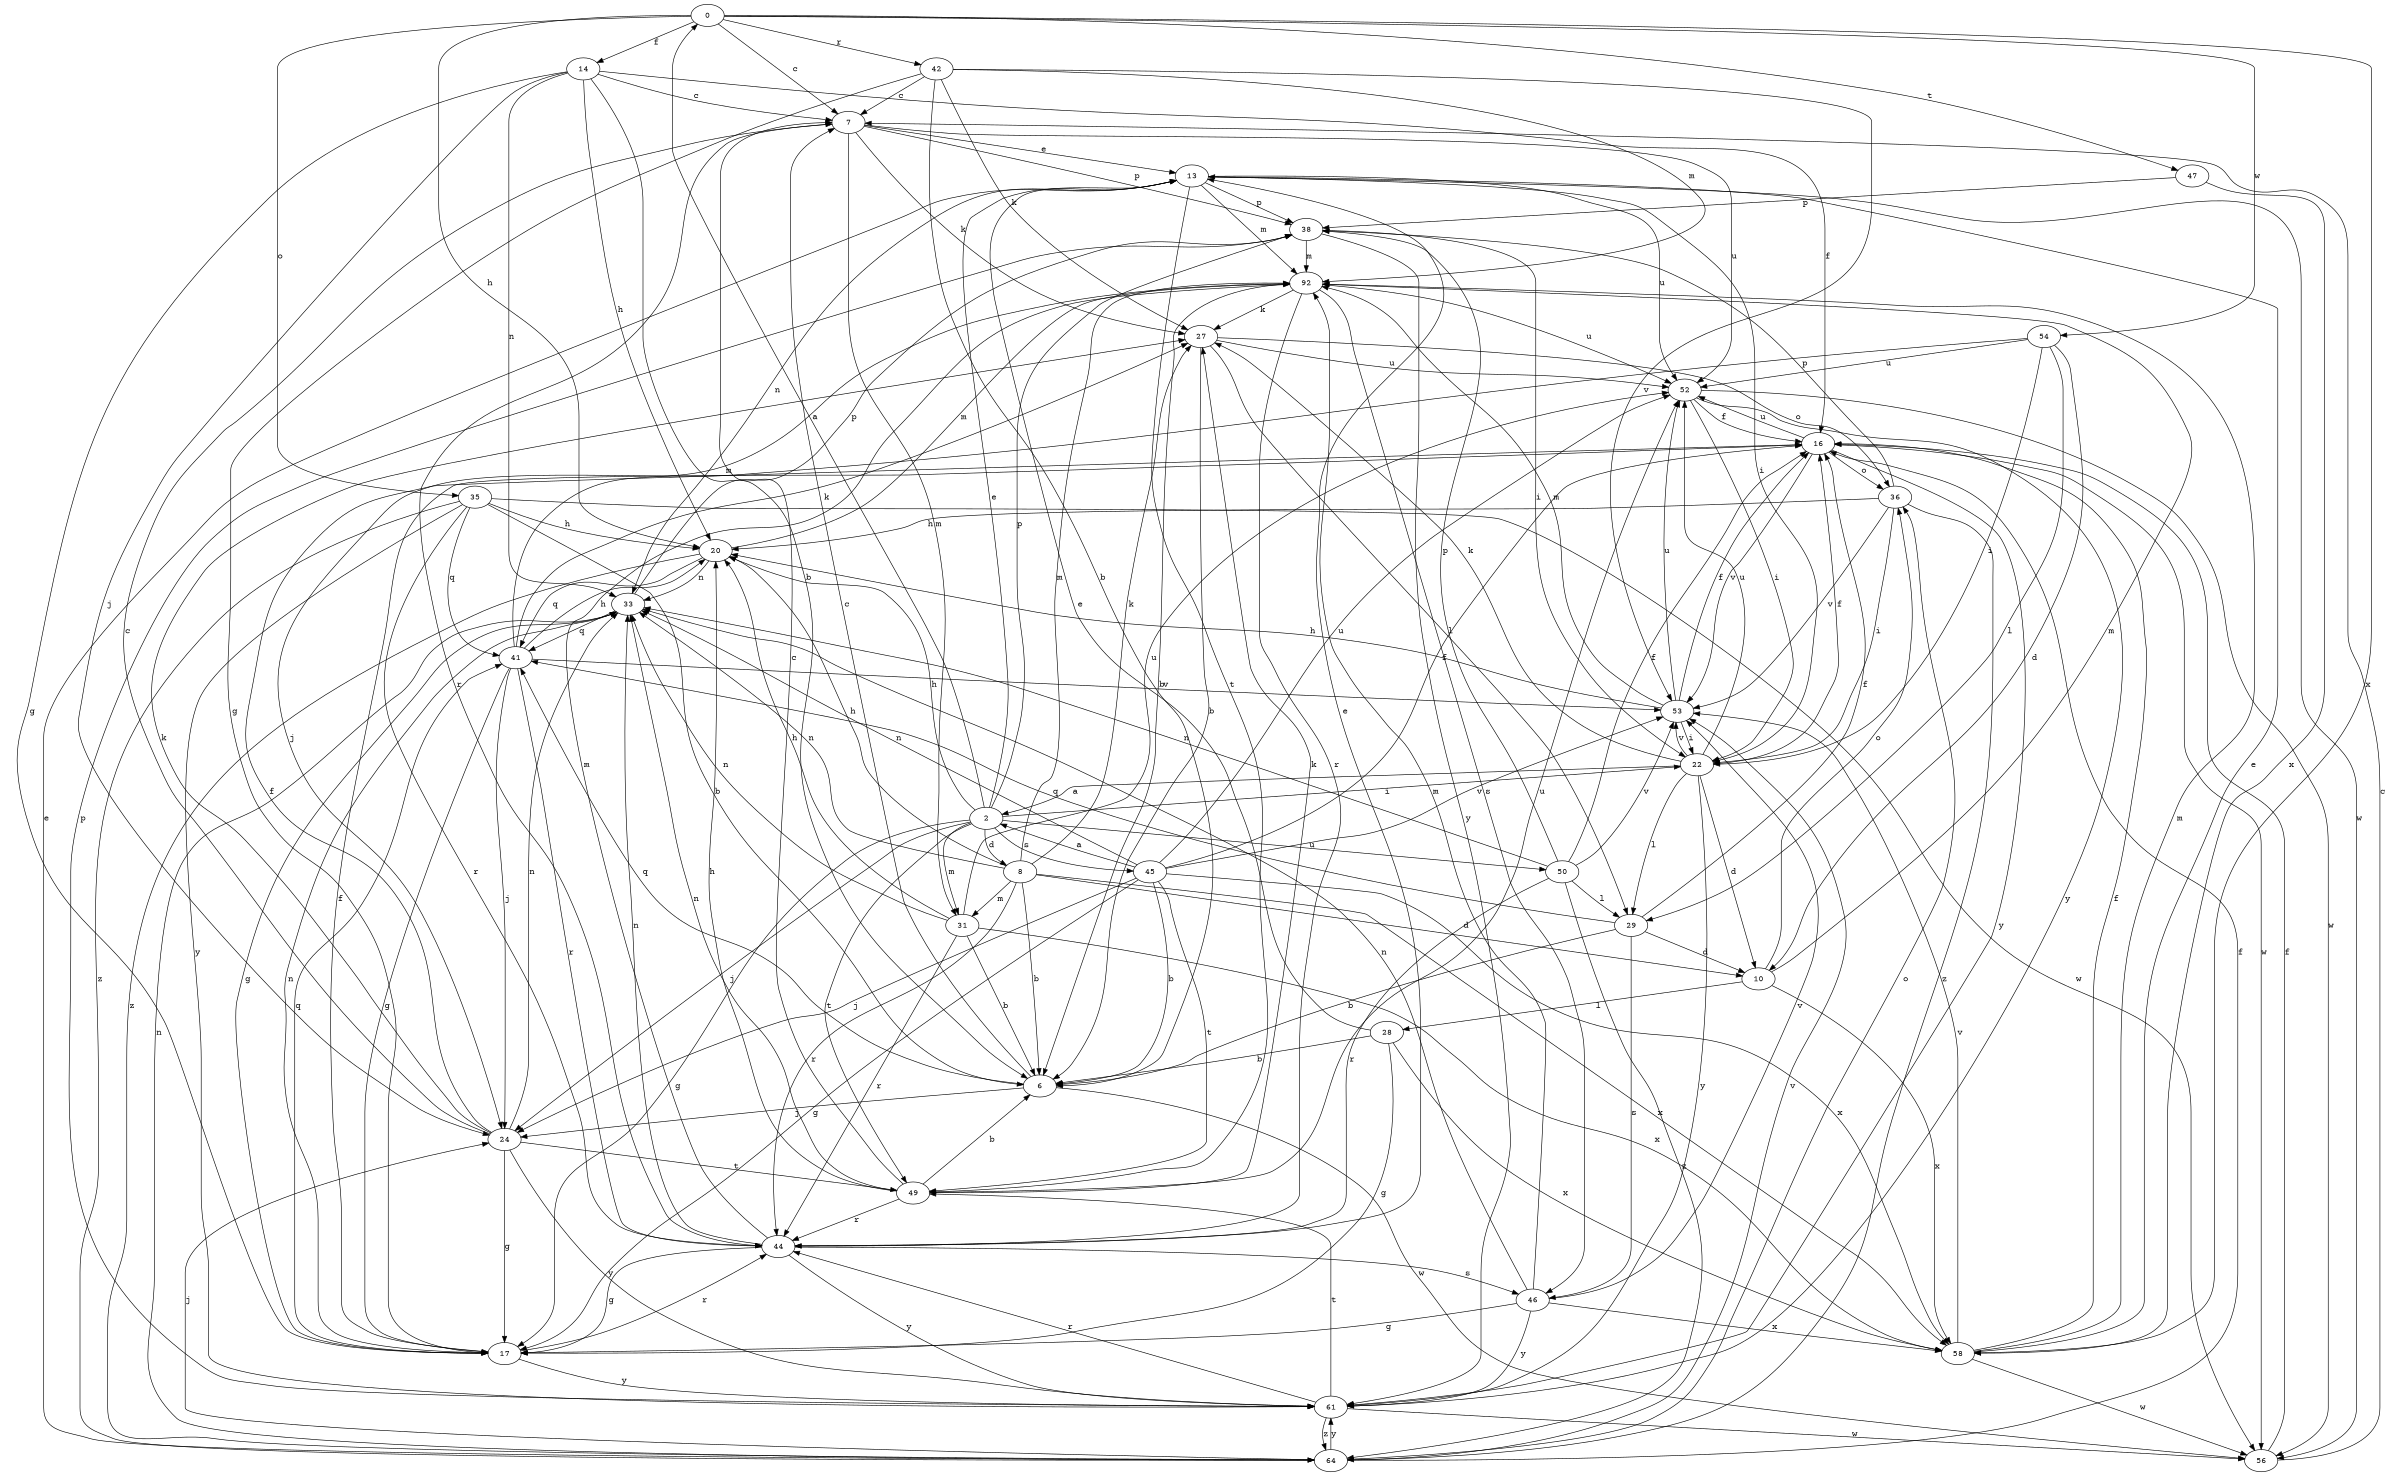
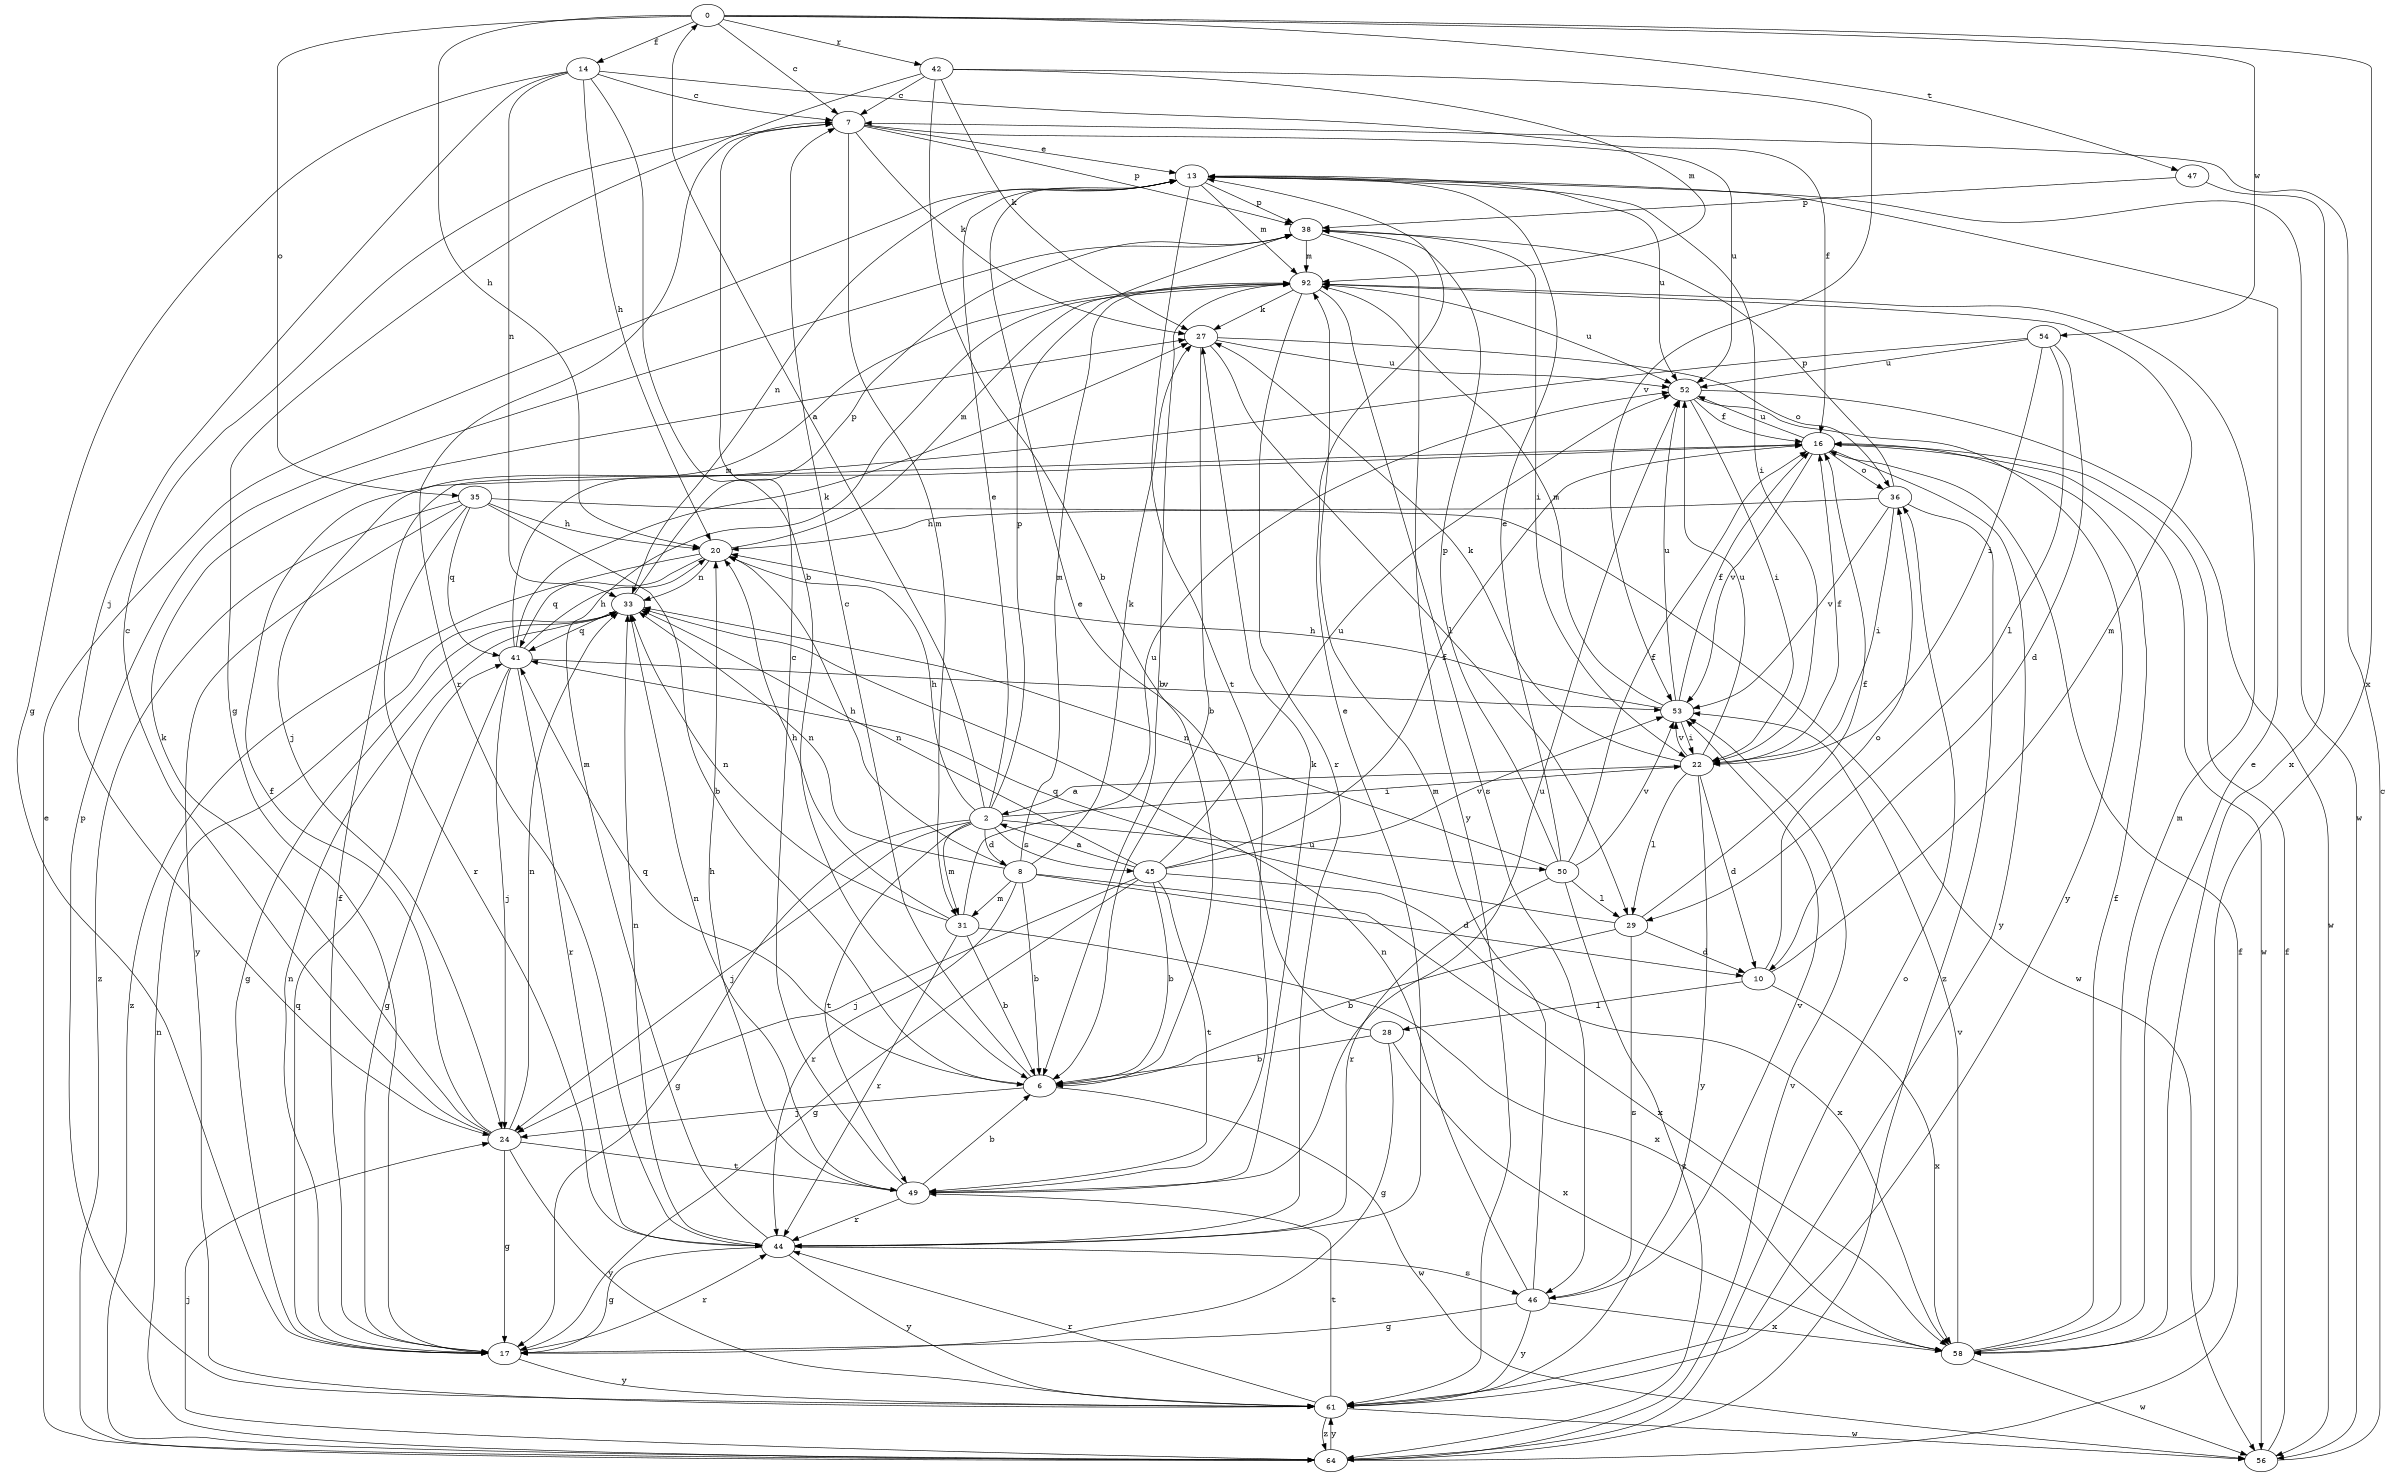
none -> (1553, 365)
